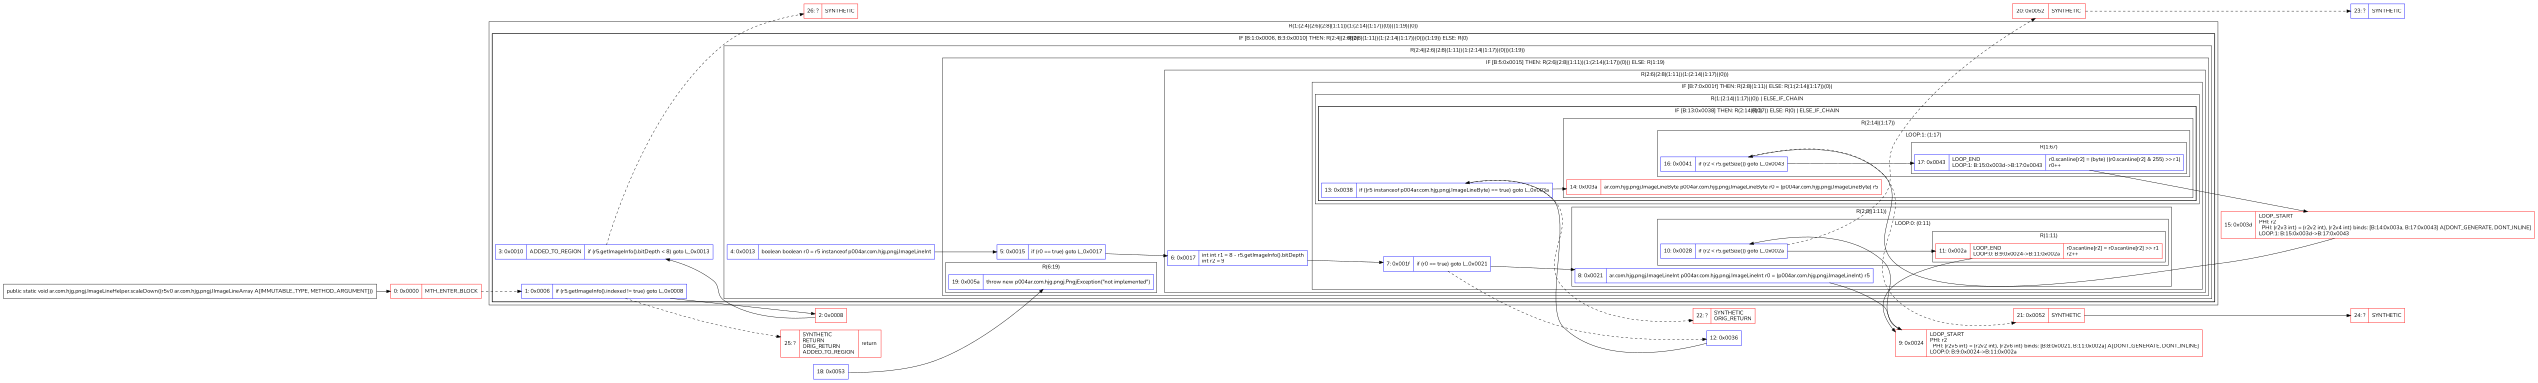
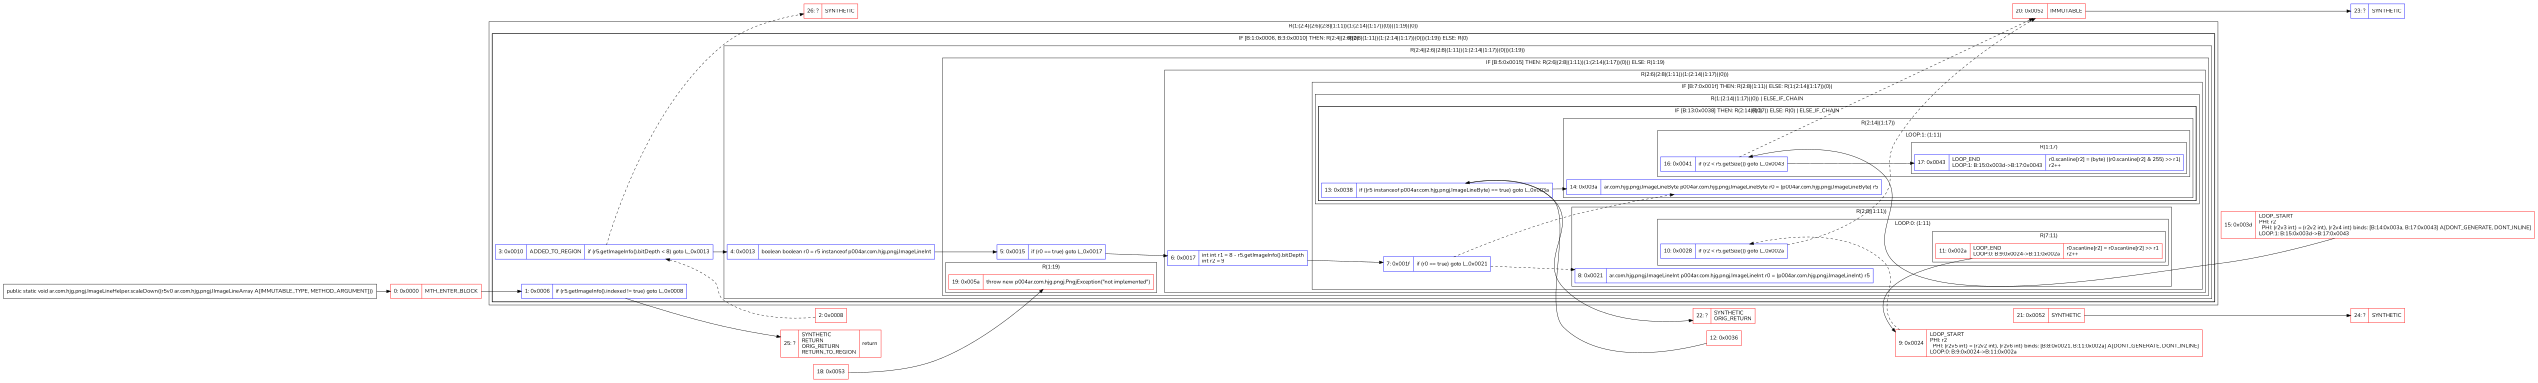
(2066, 11) -> (2066, 11)
(2216, 11) -> (2216, 11)
(1924, 135) -> (1924, 135)
(2049, 147) -> (2049, 147)
(2055, 165) -> (2055, 165)
(1724, 187) -> (1724, 187)
(2186, 189) -> none
(1913, 224) -> (1913, 224)
(1891, 227) -> (1885, 89)
(2049, 236) -> (2049, 236)
(1857, 246) -> (1857, 246)
(1860, 251) -> none
none -> (718, 252)
(1554, 264) -> (1554, 264)
(1051, 267) -> (1051, 267)
(1531, 268) -> (1531, 268)
(1051, 282) -> (1051, 282)
(499, 291) -> (499, 291)
(1870, 298) -> none
(755, 307) -> none
(742, 309) -> (738, 308)
(700, 321) -> (700, 321)
(1575, 330) -> (1554, 220)
(1724, 338) -> (1724, 338)
(829, 352) -> (829, 352)
(831, 372) -> (831, 372)
